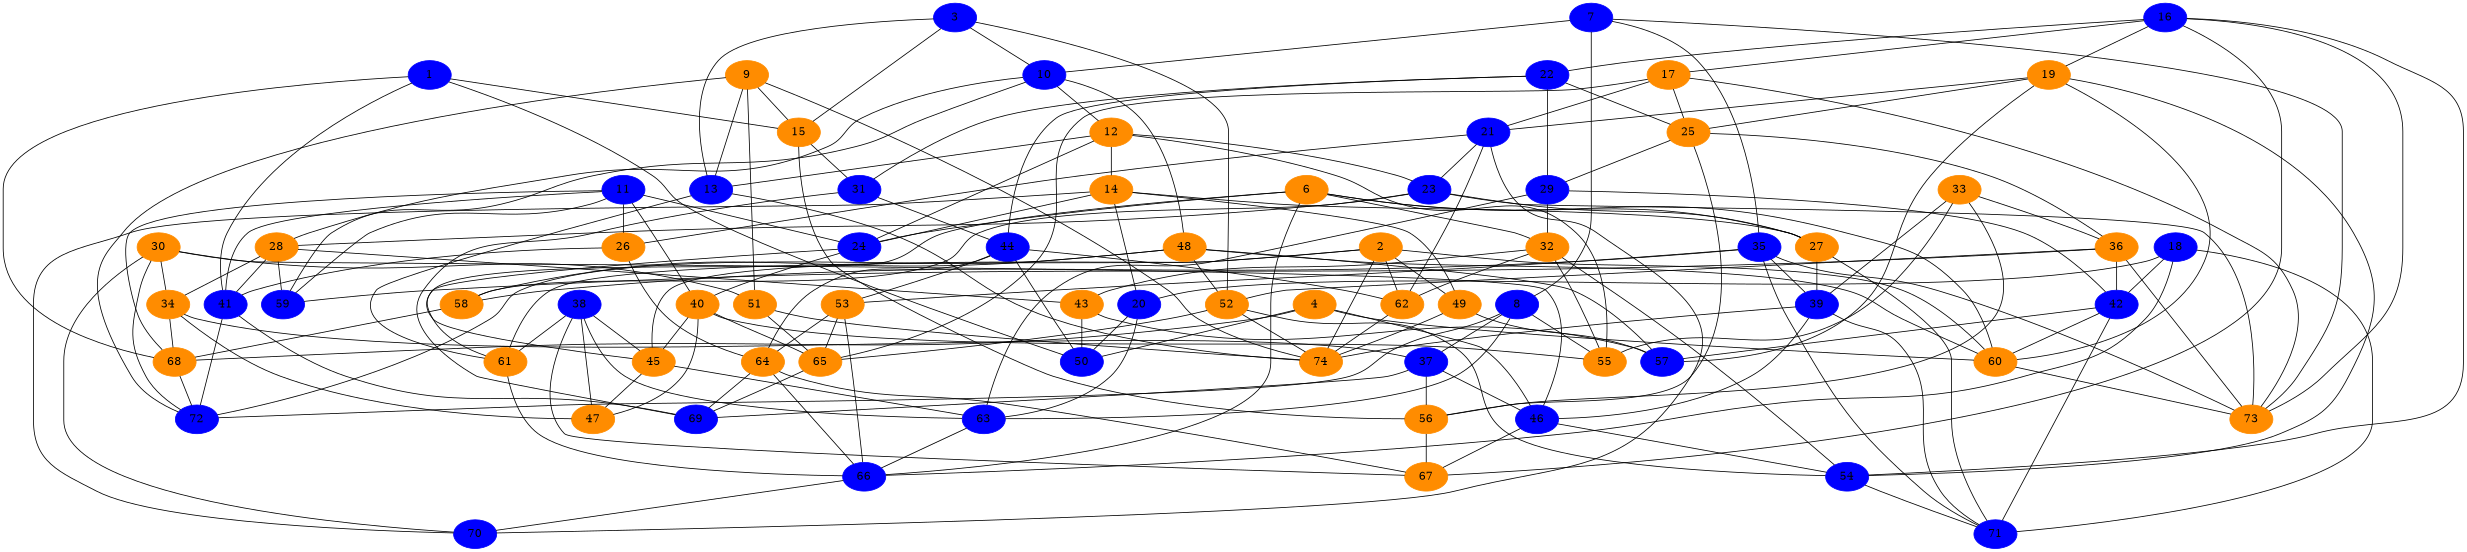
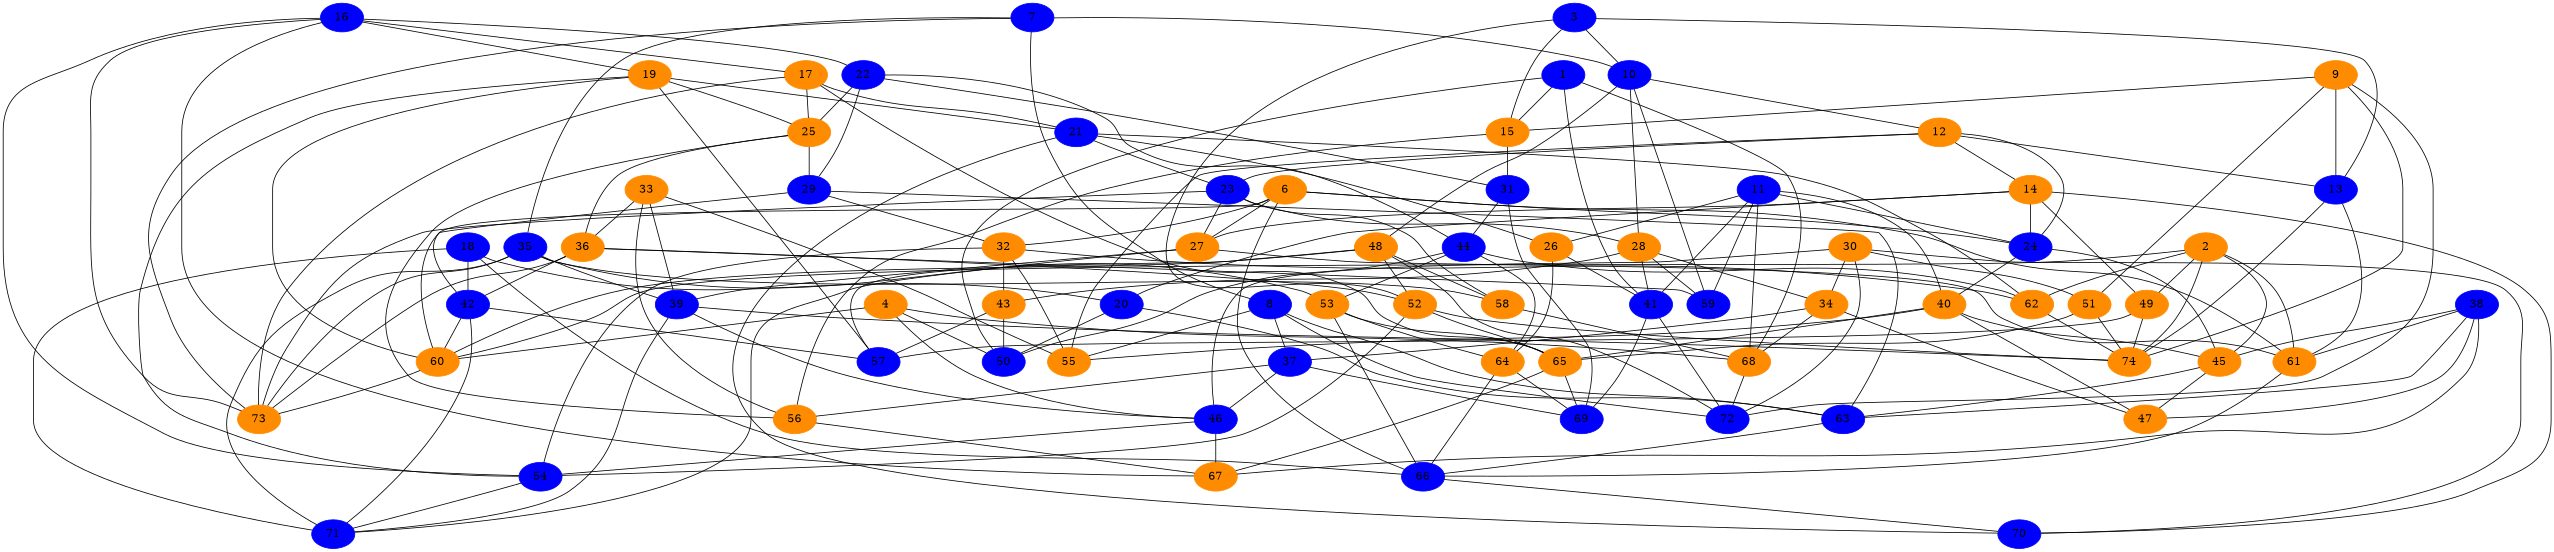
none -> (1990, 306)
(1061, 413) -> (1383, 428)
